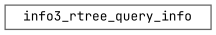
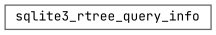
(108, 17) -> (108, 17)
